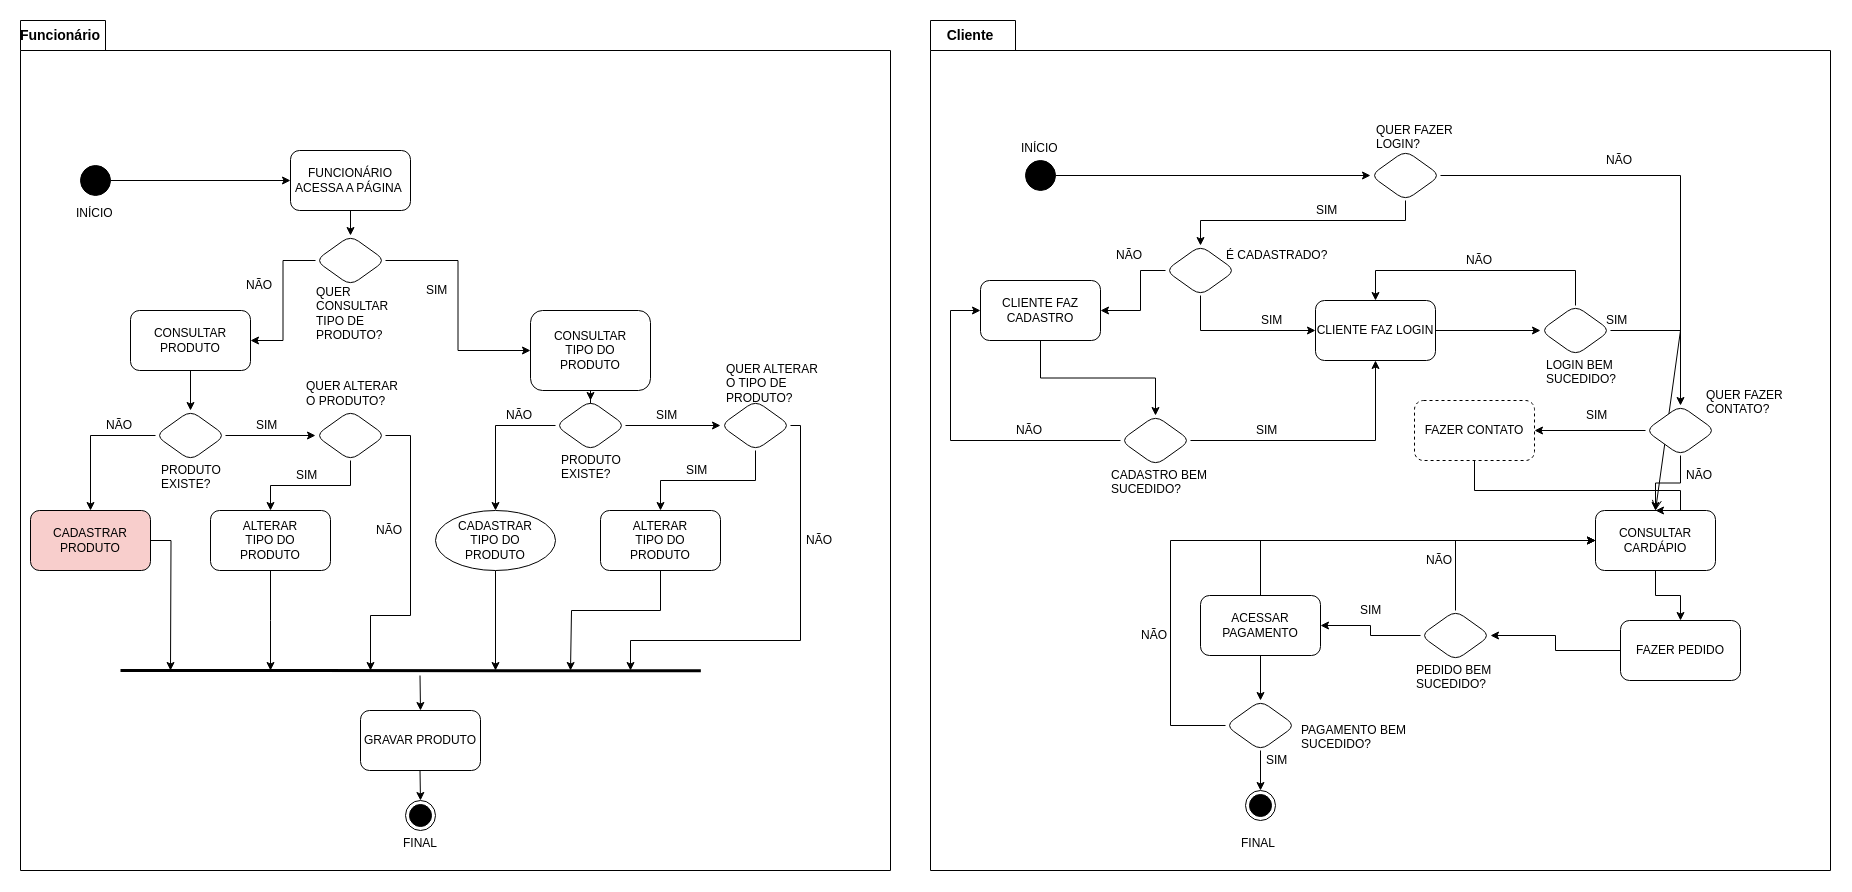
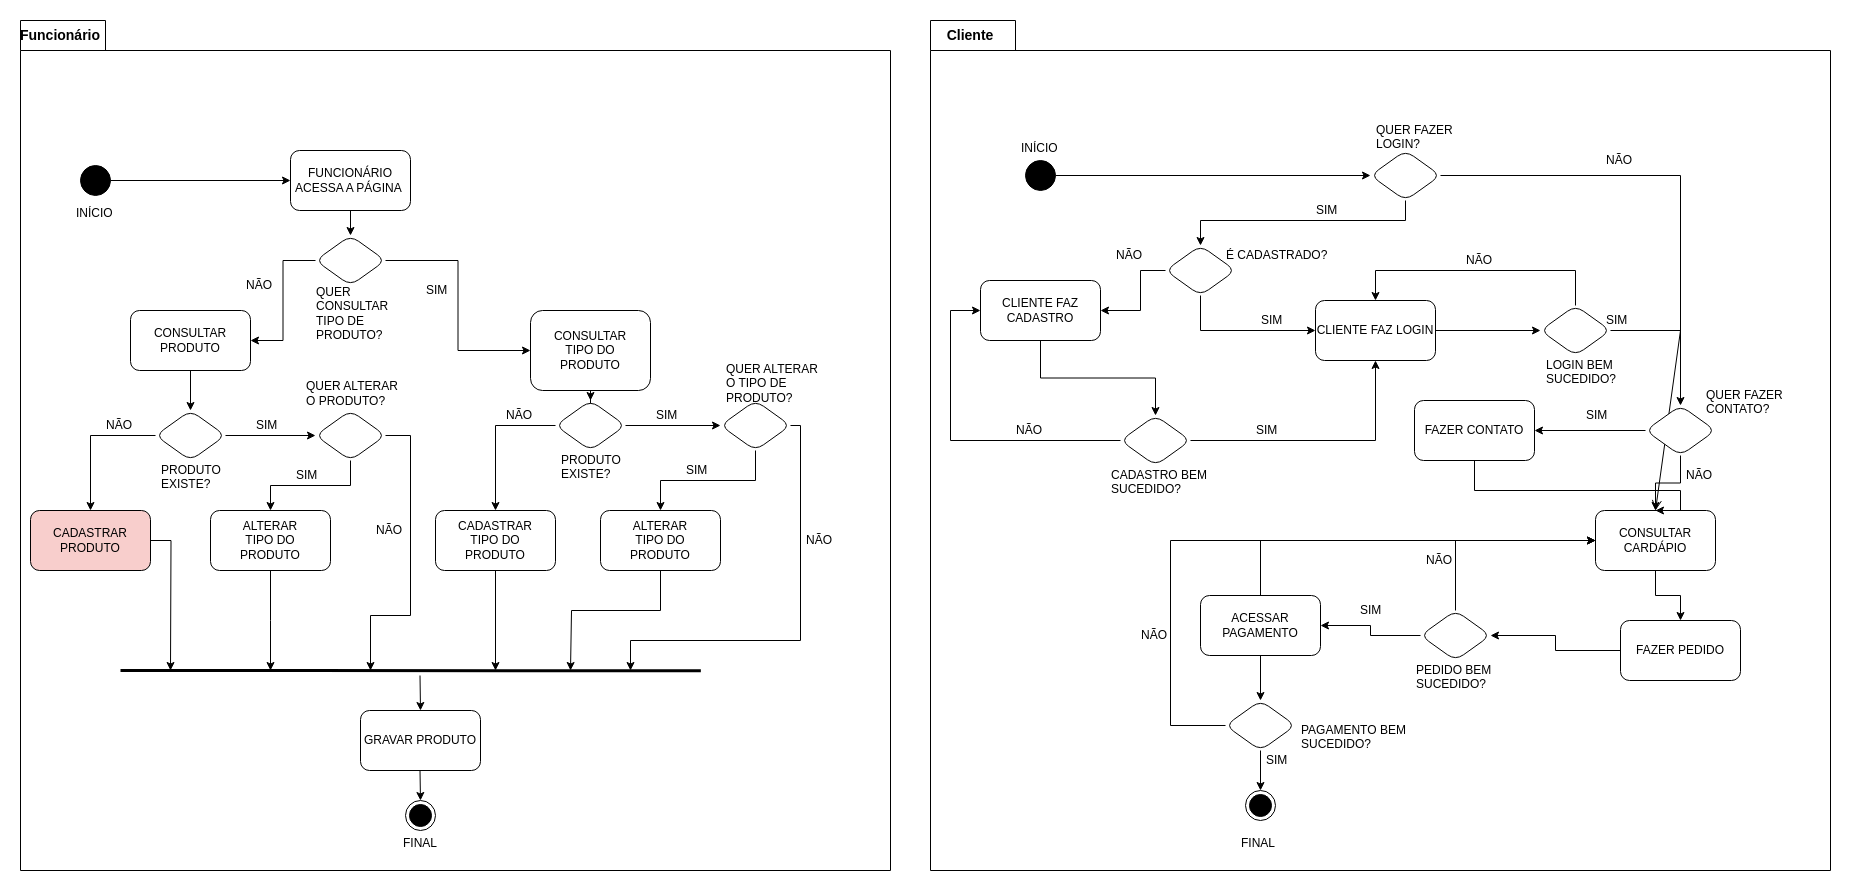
(1475, 431) -> (1475, 431)
(496, 541) -> (496, 541)
